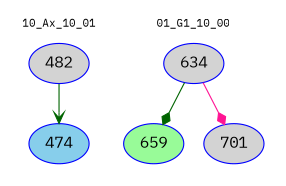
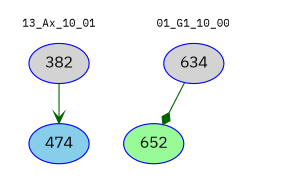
(60, 24) -> (60, 24)
(59, 63) -> (59, 63)
(154, 144) -> (154, 144)
(234, 144) -> none
